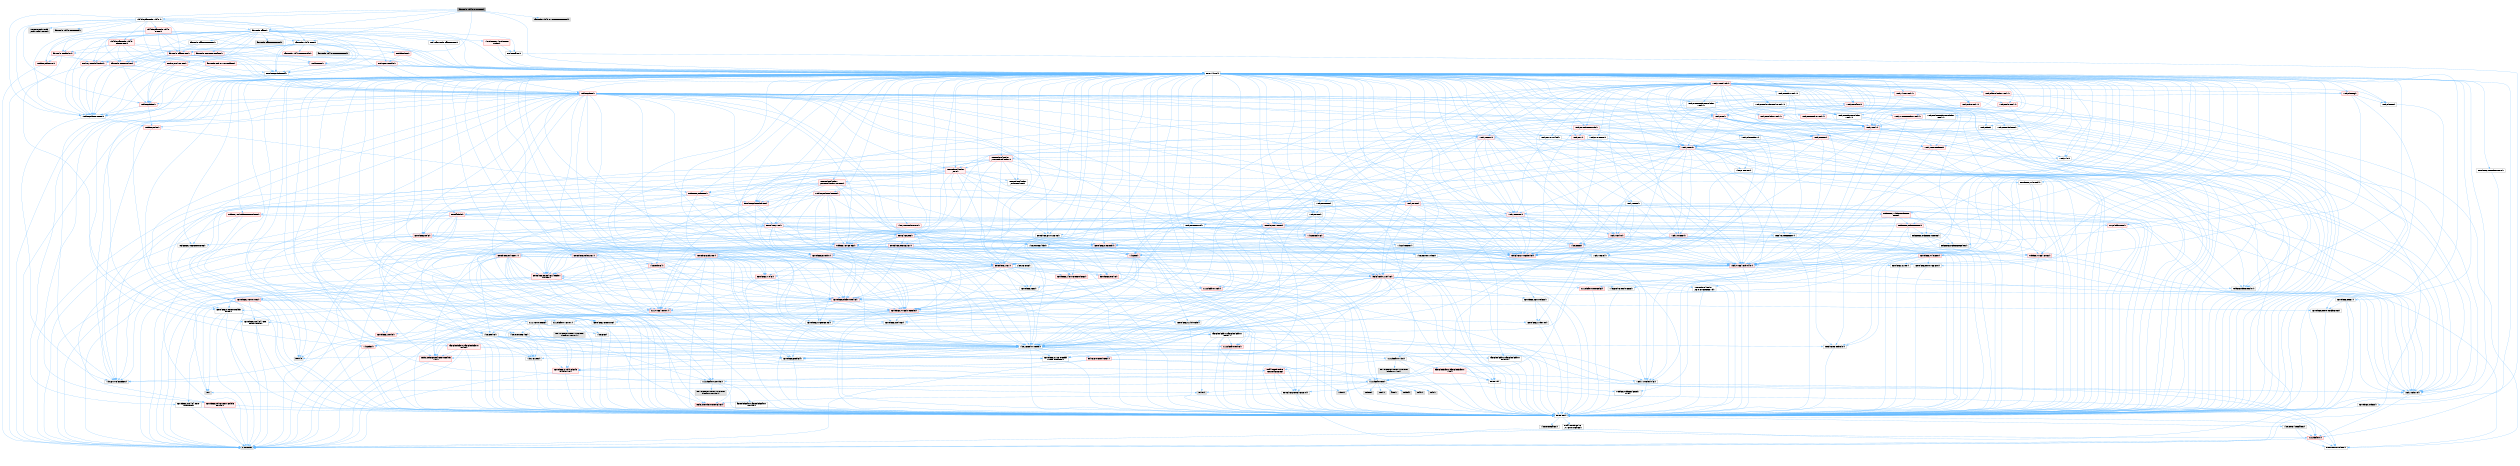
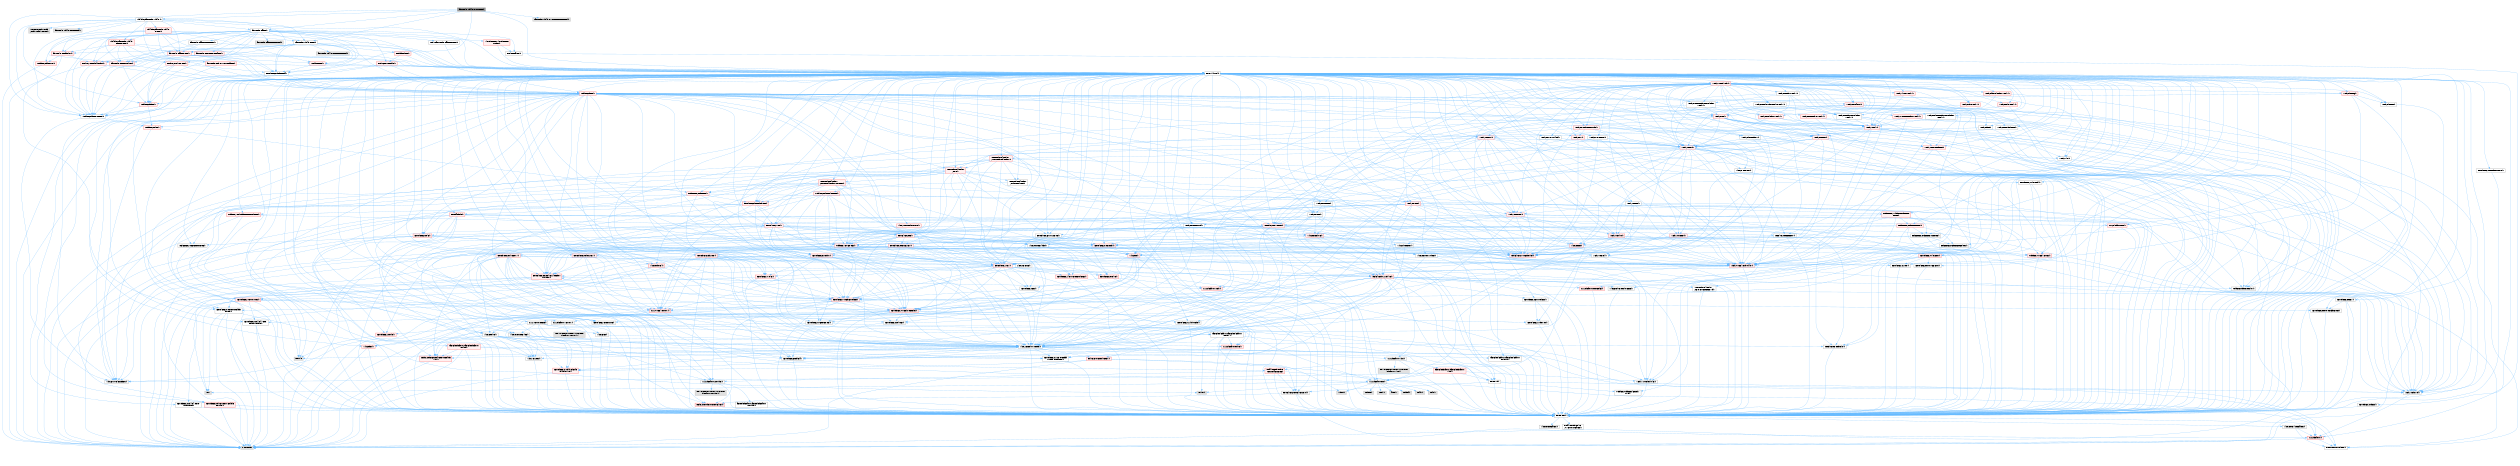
(298, 54) -> none
(845, 300) -> (845, 300)
